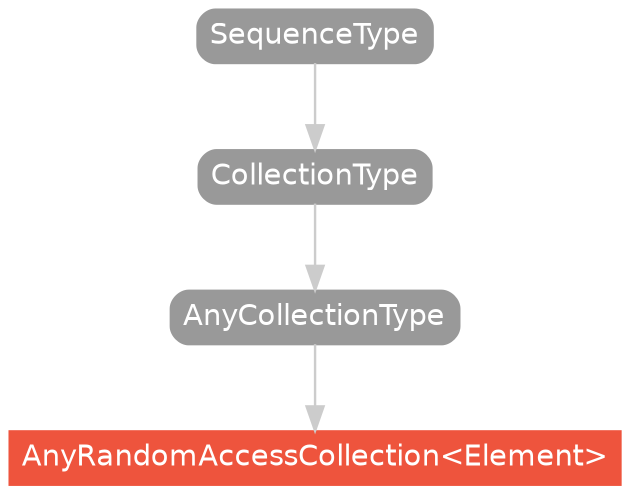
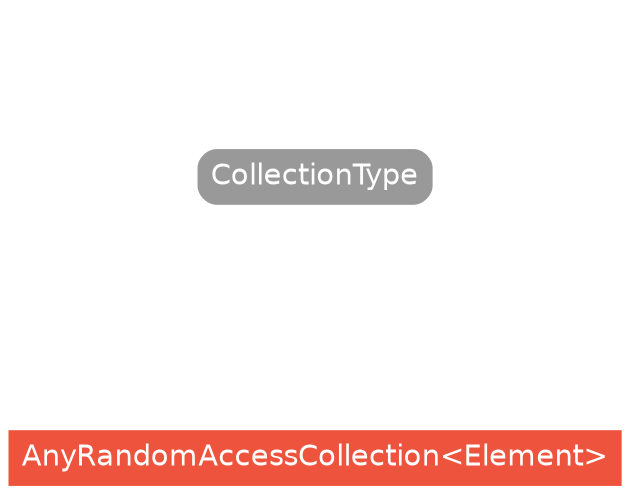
(315, 36) -> none
(315, 317) -> none
